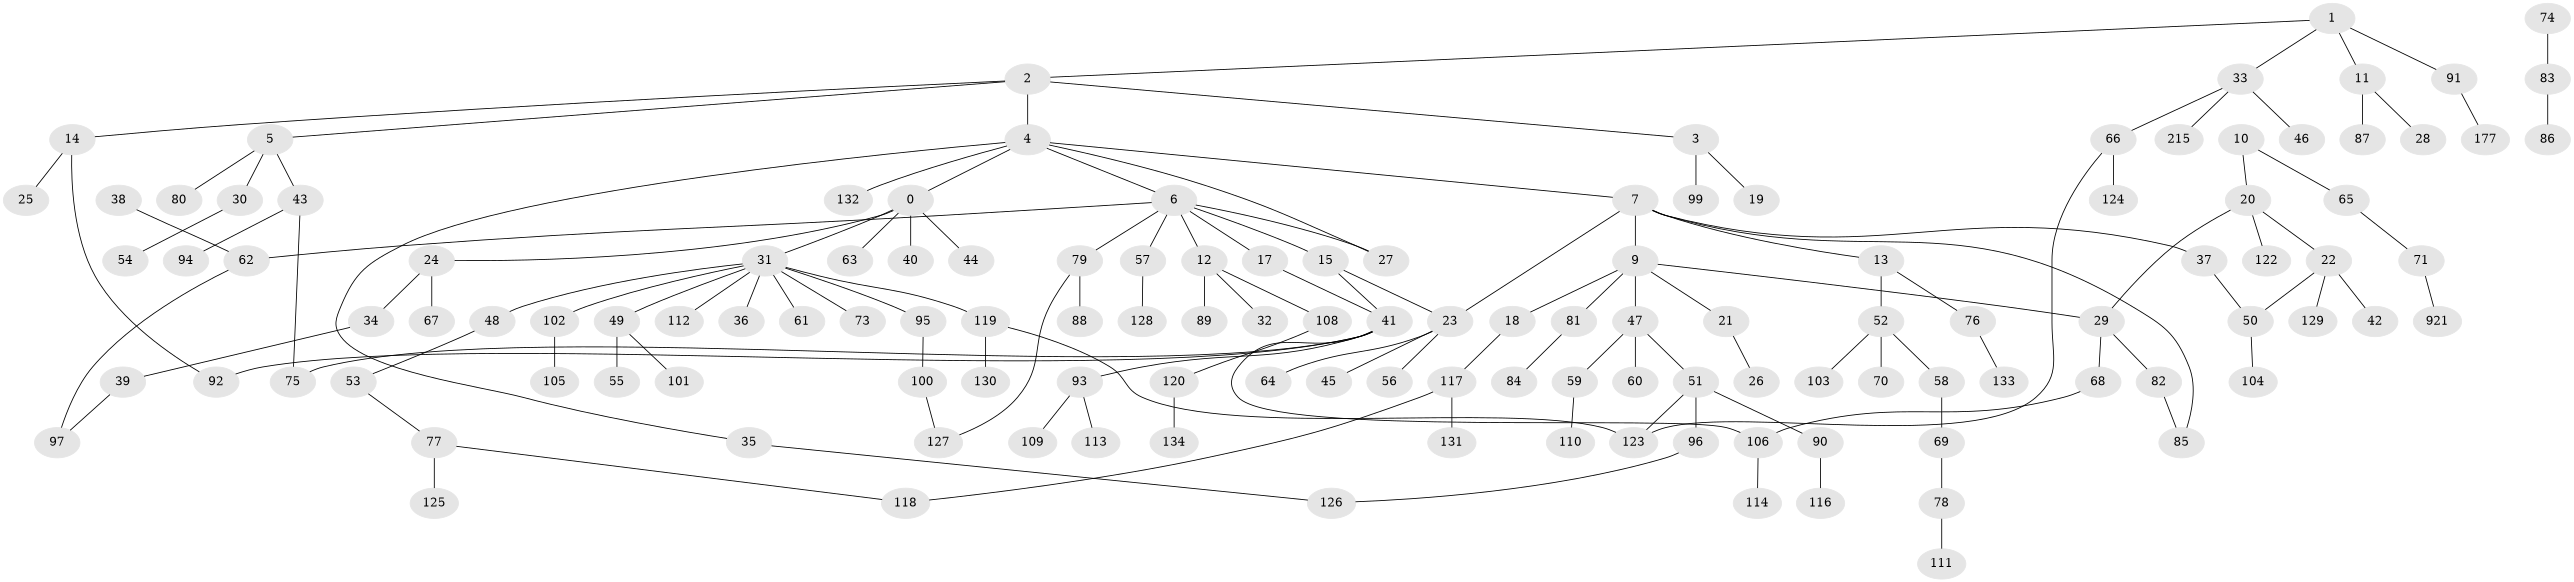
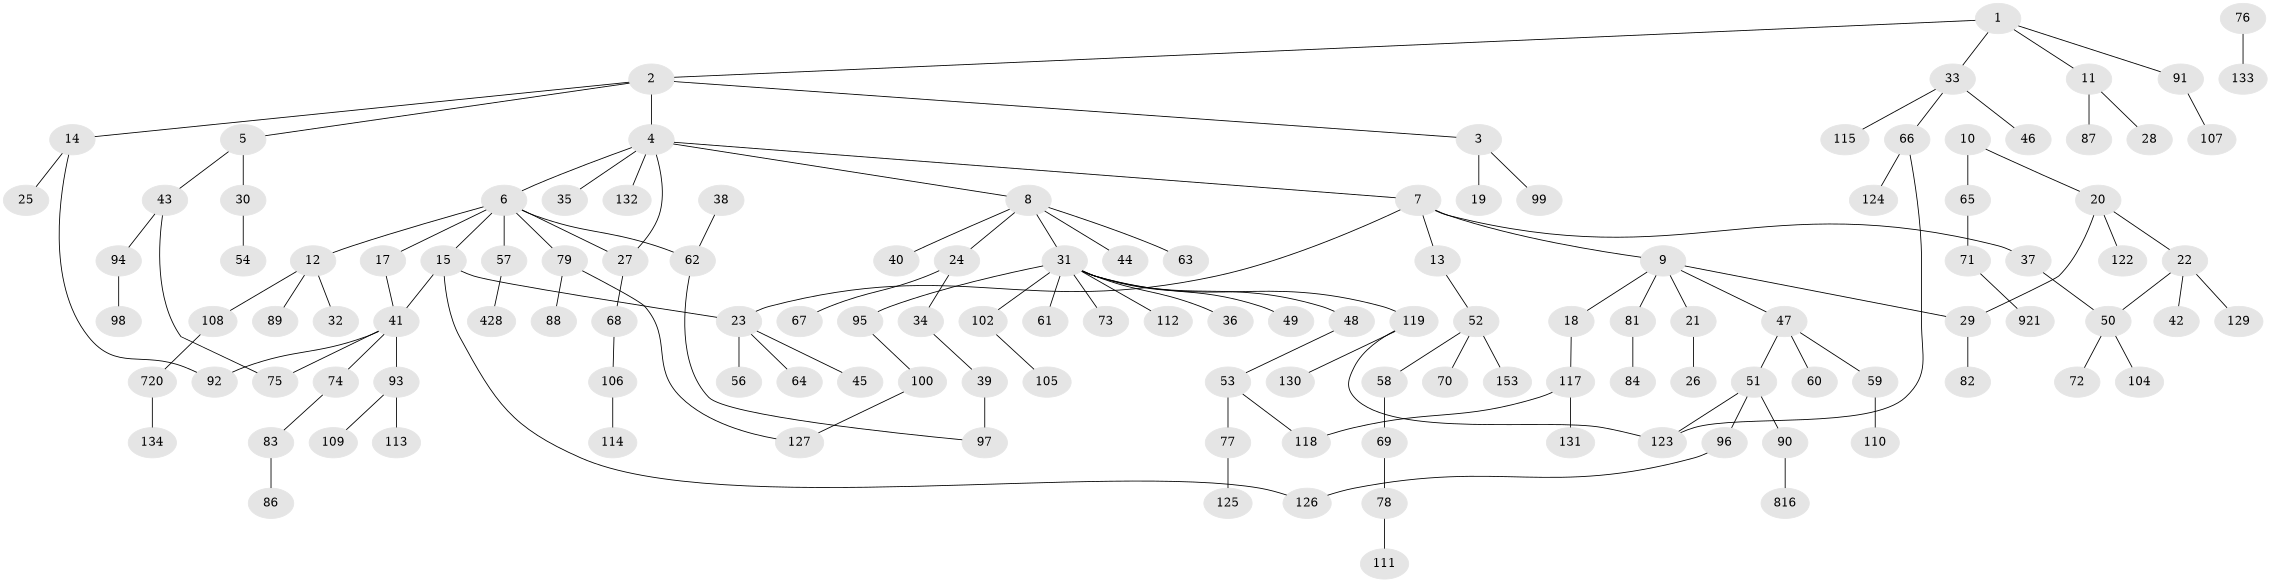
(2179, 140) -> (1845, 140)
(2485, 140) -> (2212, 140)
(179, 200) -> none
(911, 200) -> (1029, 200)
(1927, 291) -> none
none -> (119, 322)
(1142, 322) -> (492, 322)
(2100, 352) -> (619, 296)
(617, 382) -> none
(679, 382) -> none
(1174, 382) -> (152, 382)
(1819, 382) -> (1507, 382)
none -> (2077, 382)
(1281, 411) -> (366, 352)
(2182, 443) -> none
(669, 473) -> (1267, 412)
(1040, 473) -> (813, 487)
(1821, 503) -> (1785, 503)
